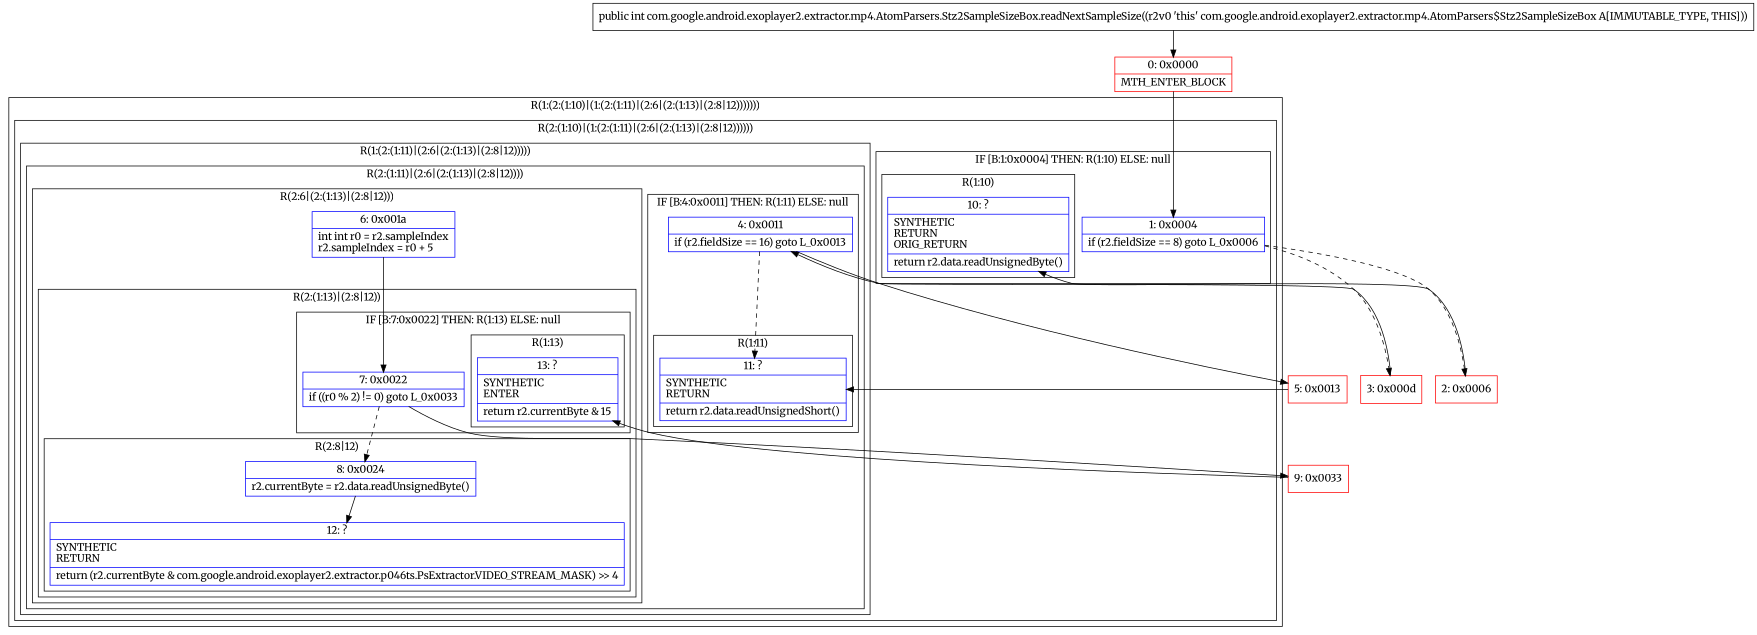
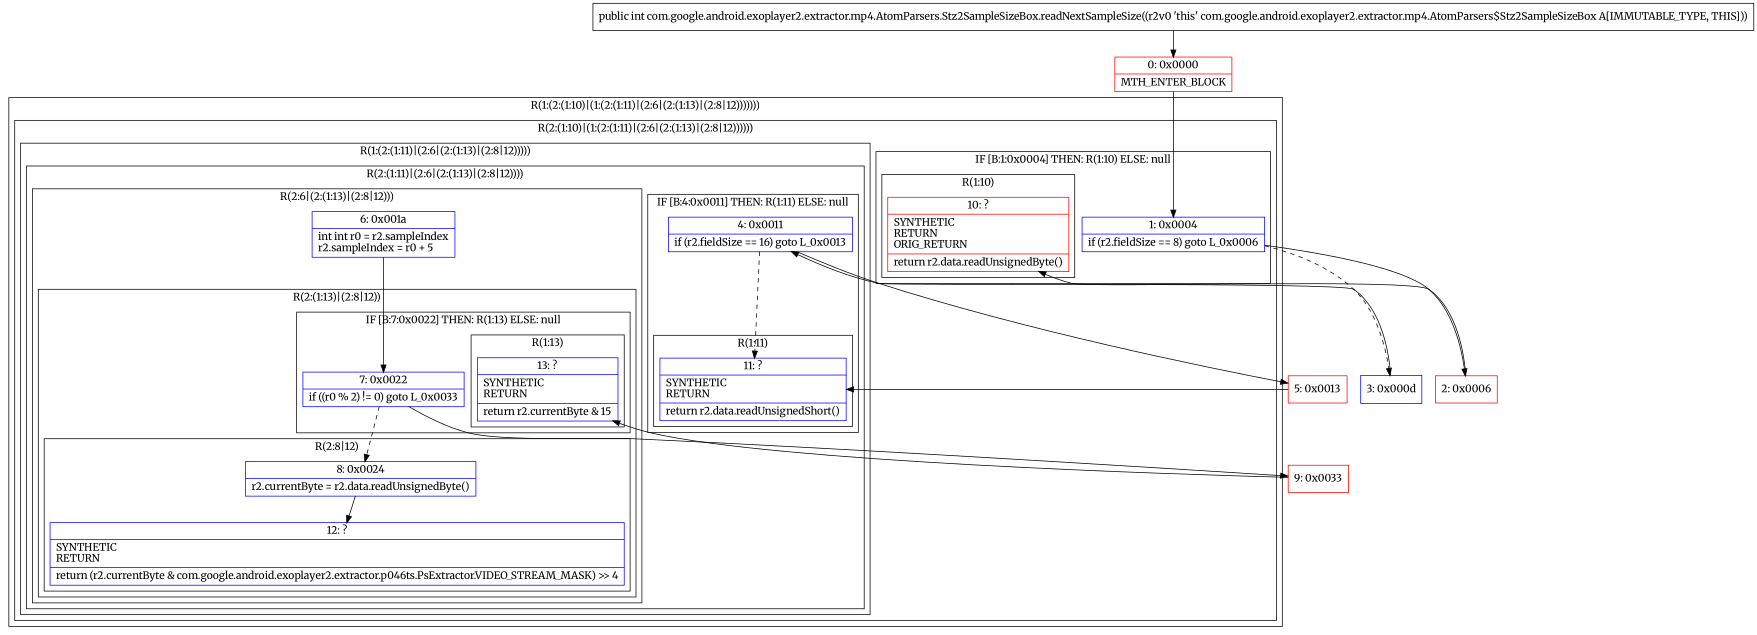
(978, 234) -> (978, 234)
(1392, 271) -> (1392, 271)
(1391, 389) -> (1391, 389)
(501, 394) -> (505, 394)
